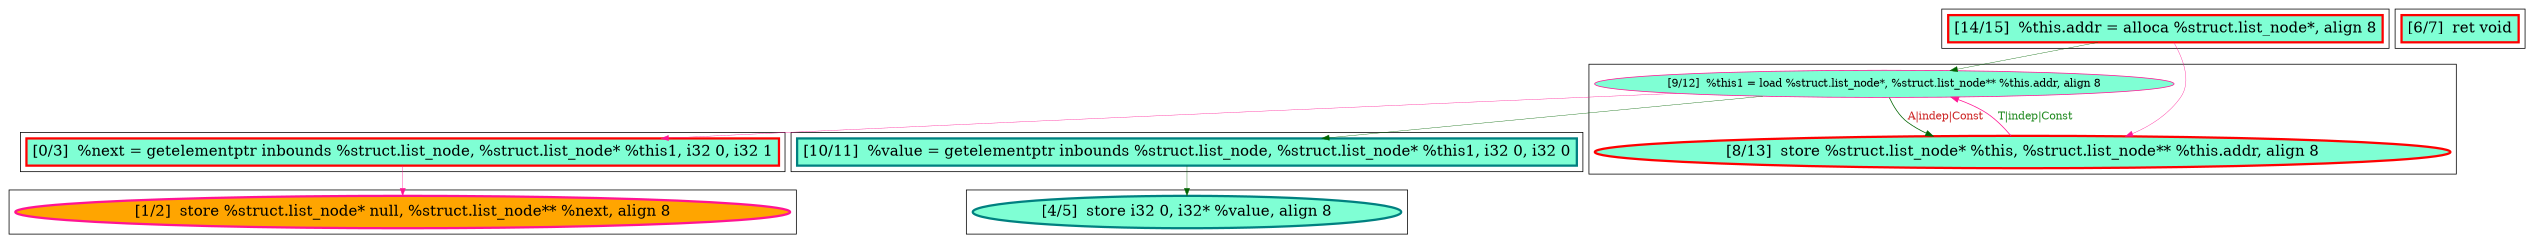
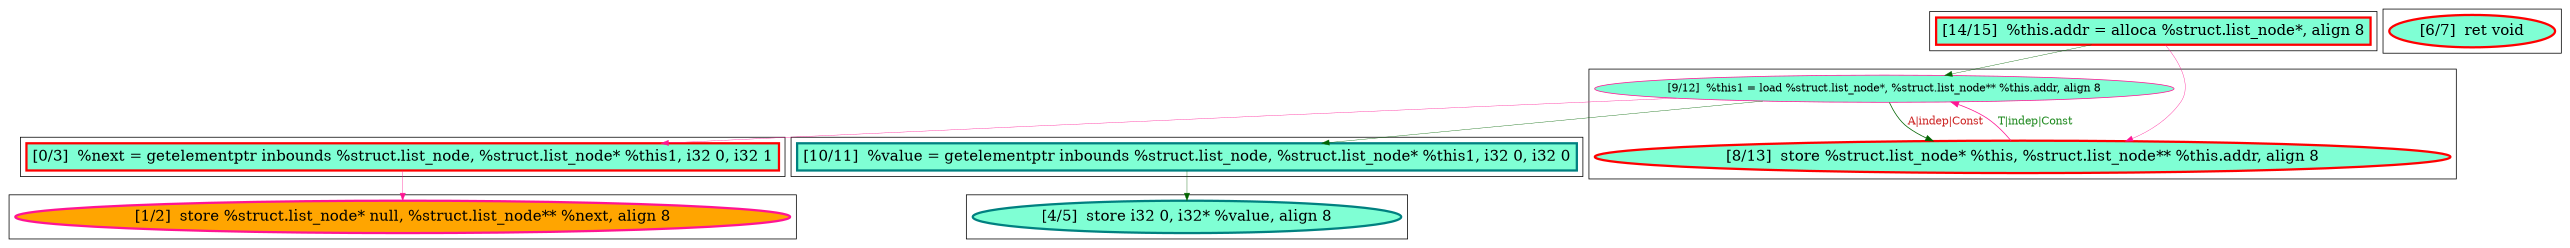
(2460, 29) -> (2472, 31)
